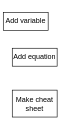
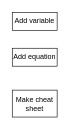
(26, 21) -> (35, 21)
